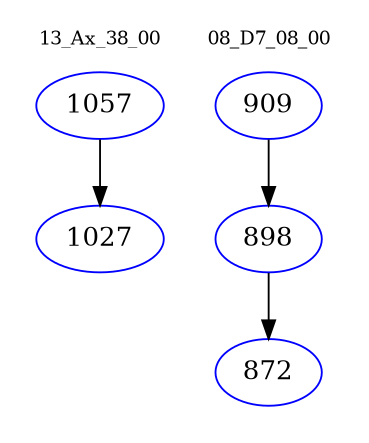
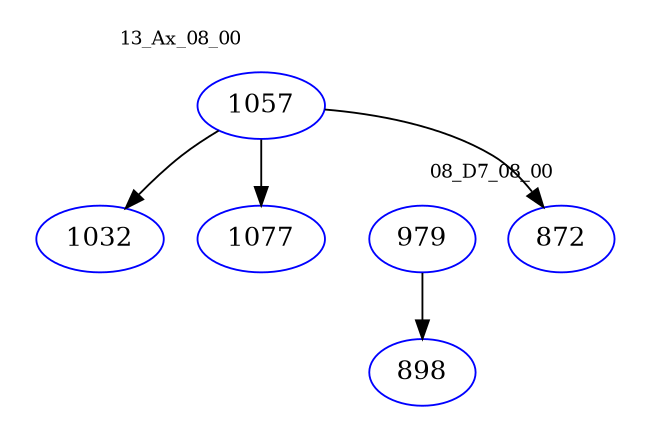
(100, 40) -> (181, 40)
(269, 106) -> (422, 239)
none -> (100, 239)
(100, 239) -> (261, 239)
(269, 297) -> (437, 131)
